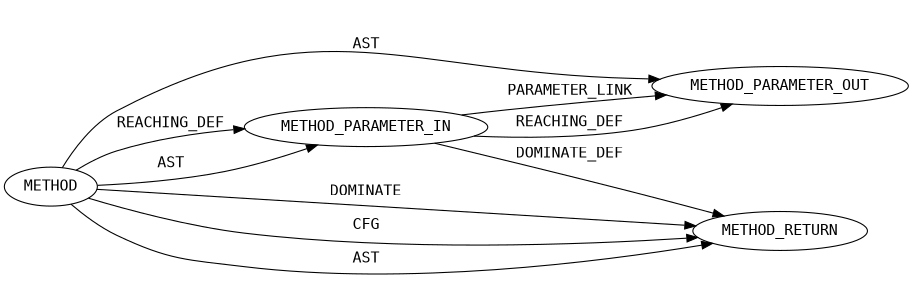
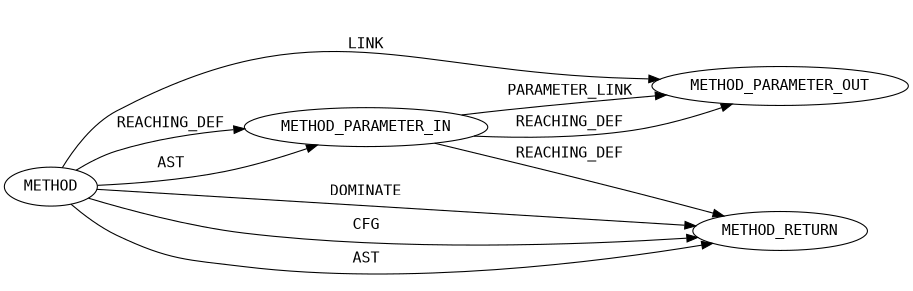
(366, 44) -> (366, 44)
(570, 154) -> (570, 154)
